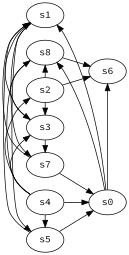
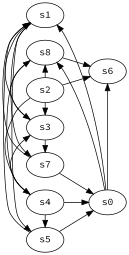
(5, 150) -> (5, 143)
